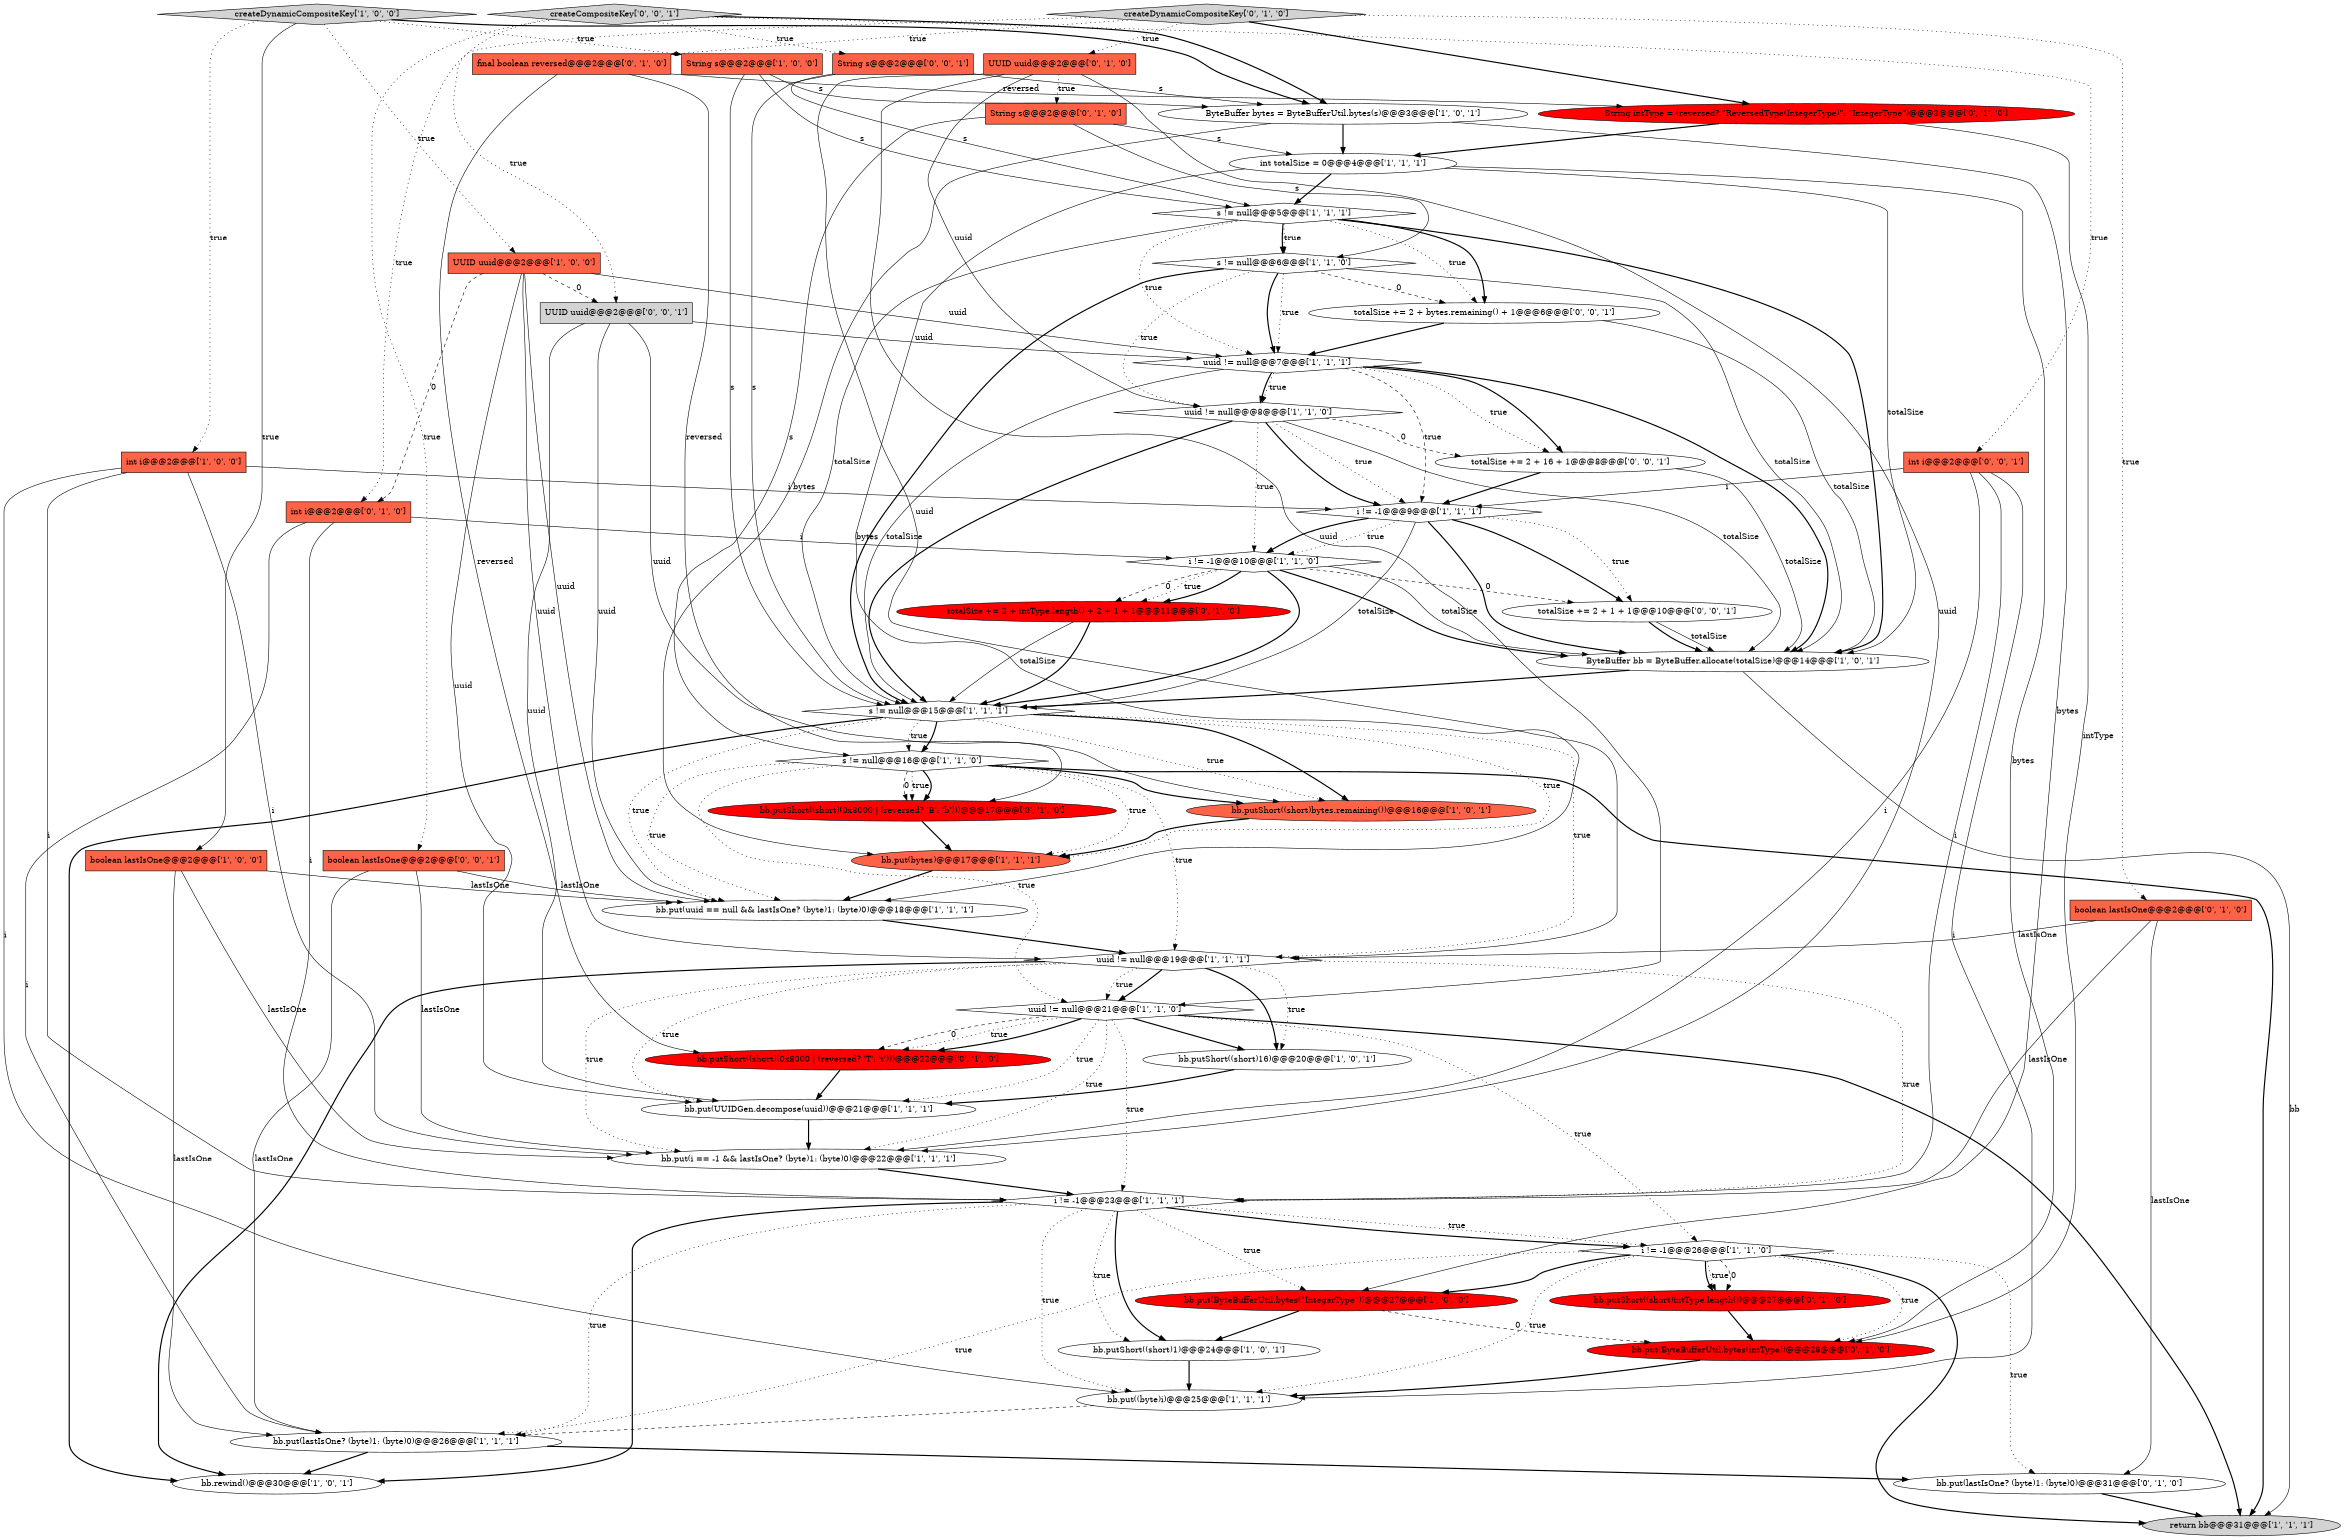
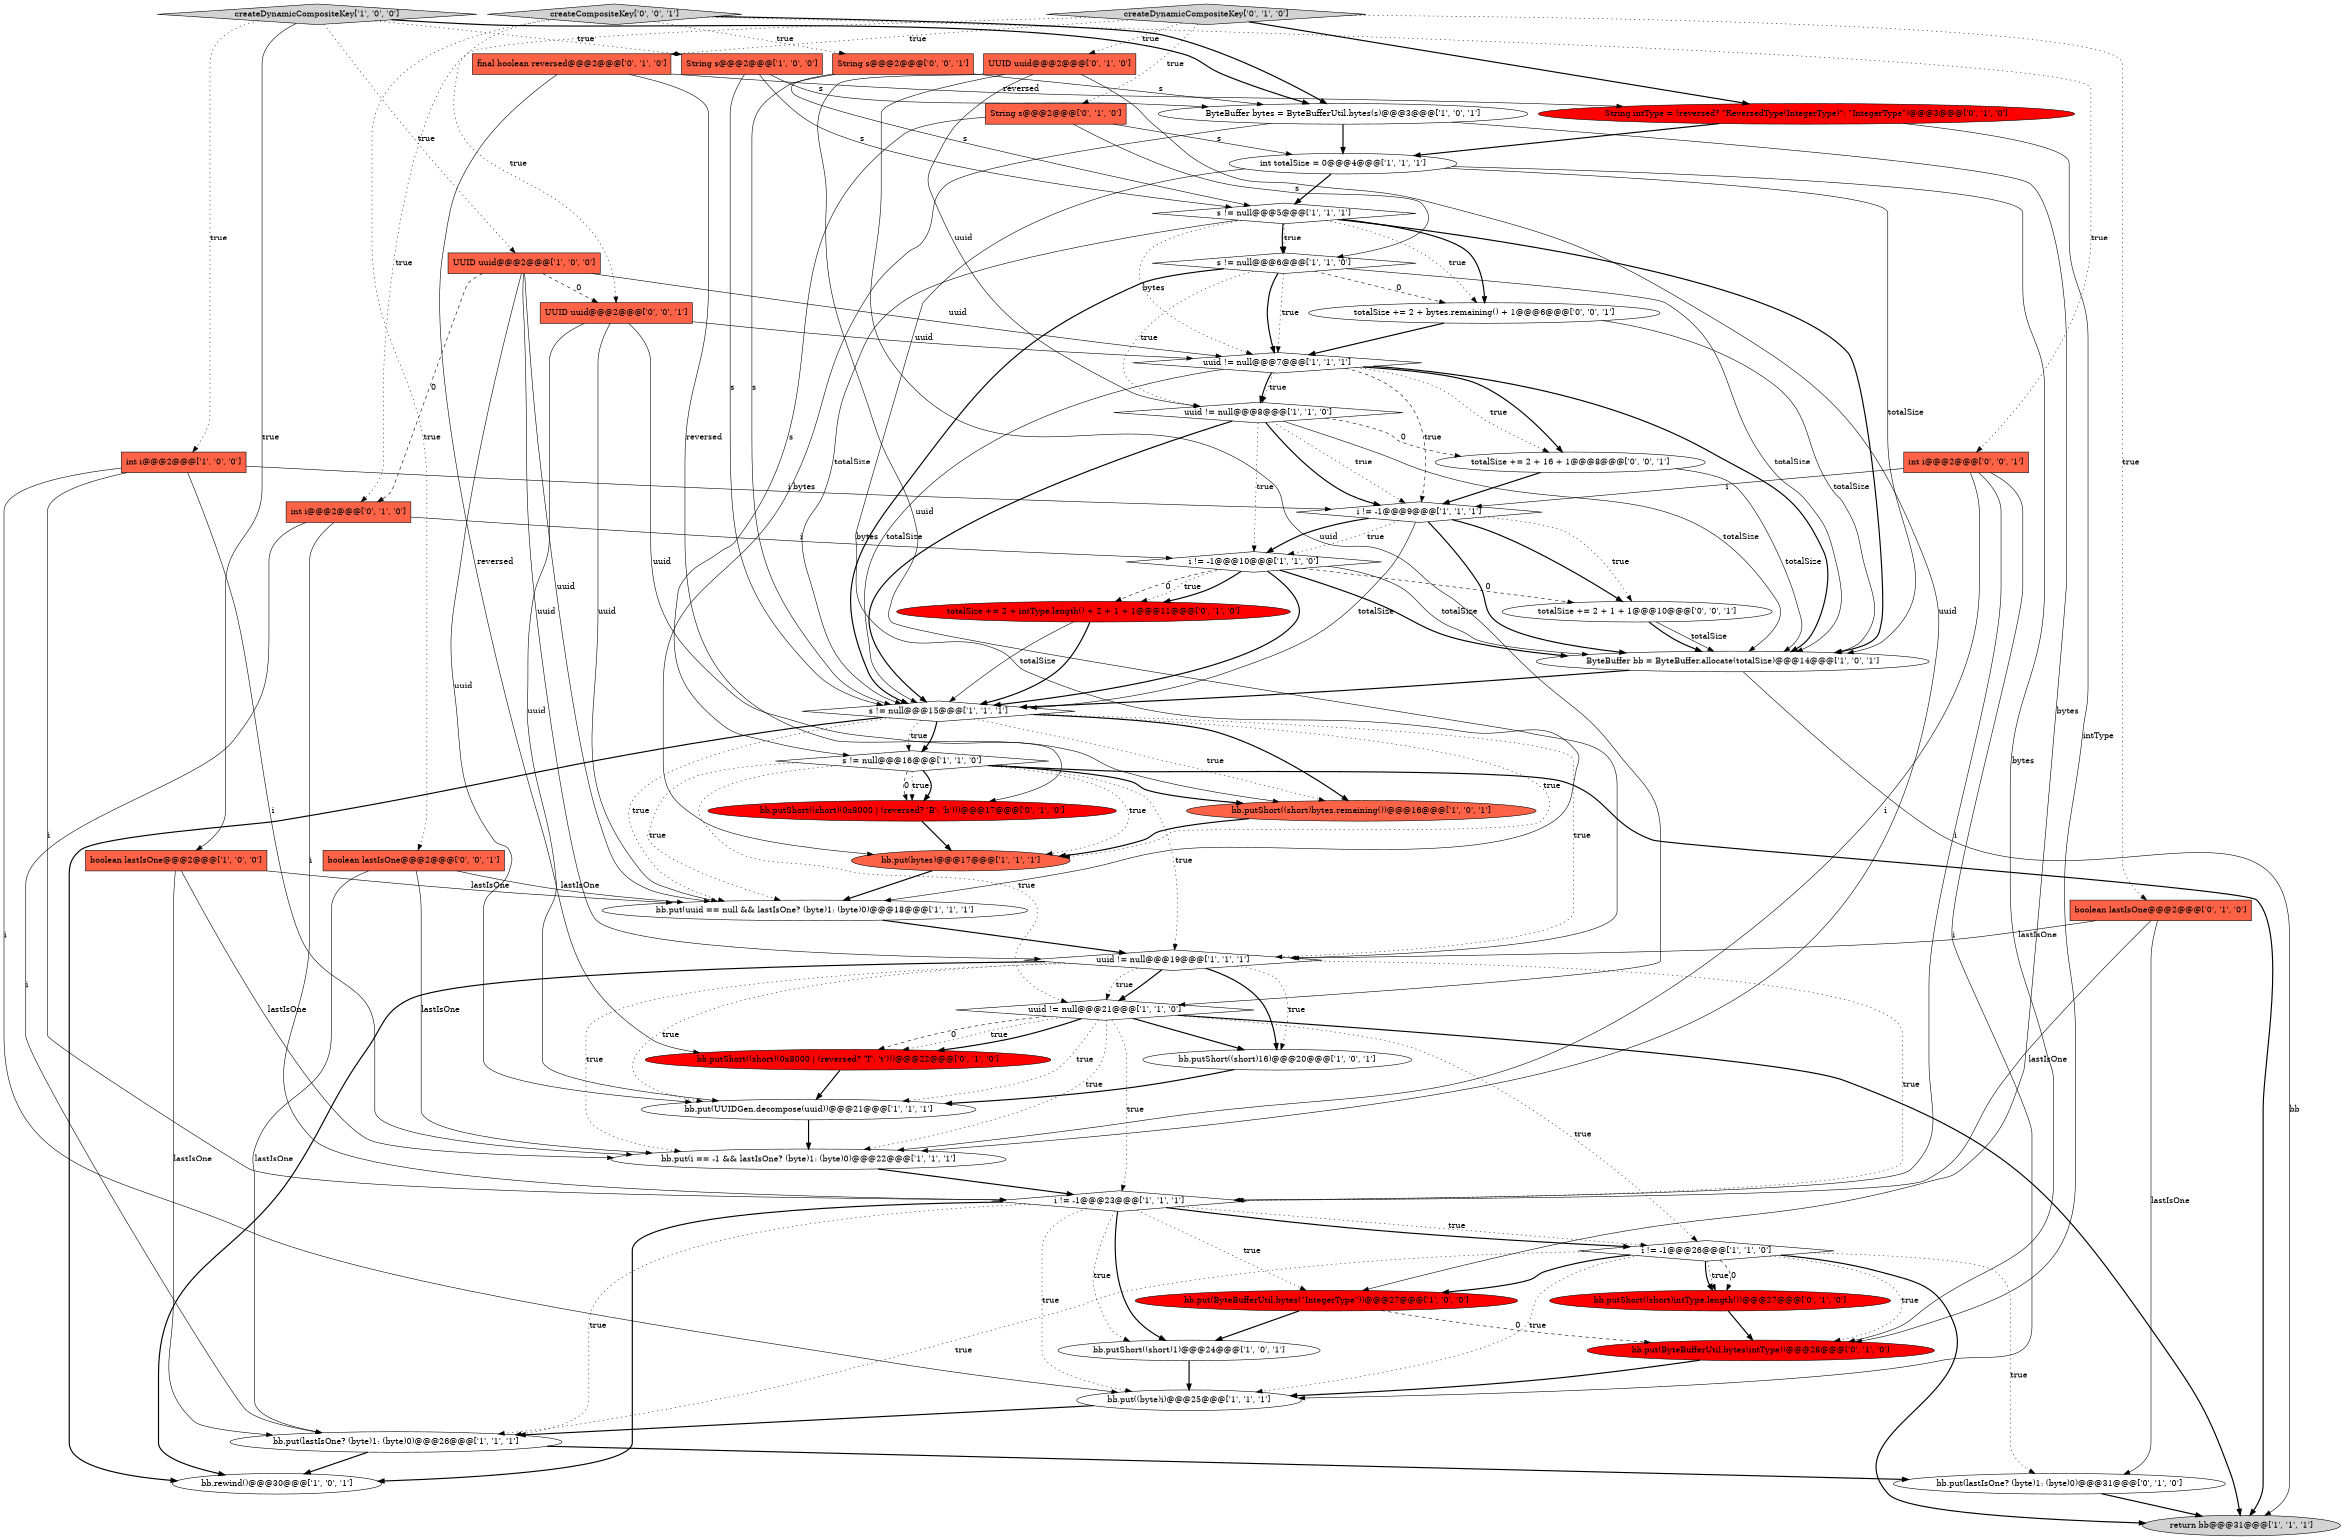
(1058, 86) -> (1148, 70)
(1154, 288) -> (1154, 288)
(616, 313) -> (616, 313)
(809, 1420) -> (809, 1420)
